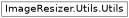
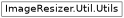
(65, 9) -> (62, 9)
